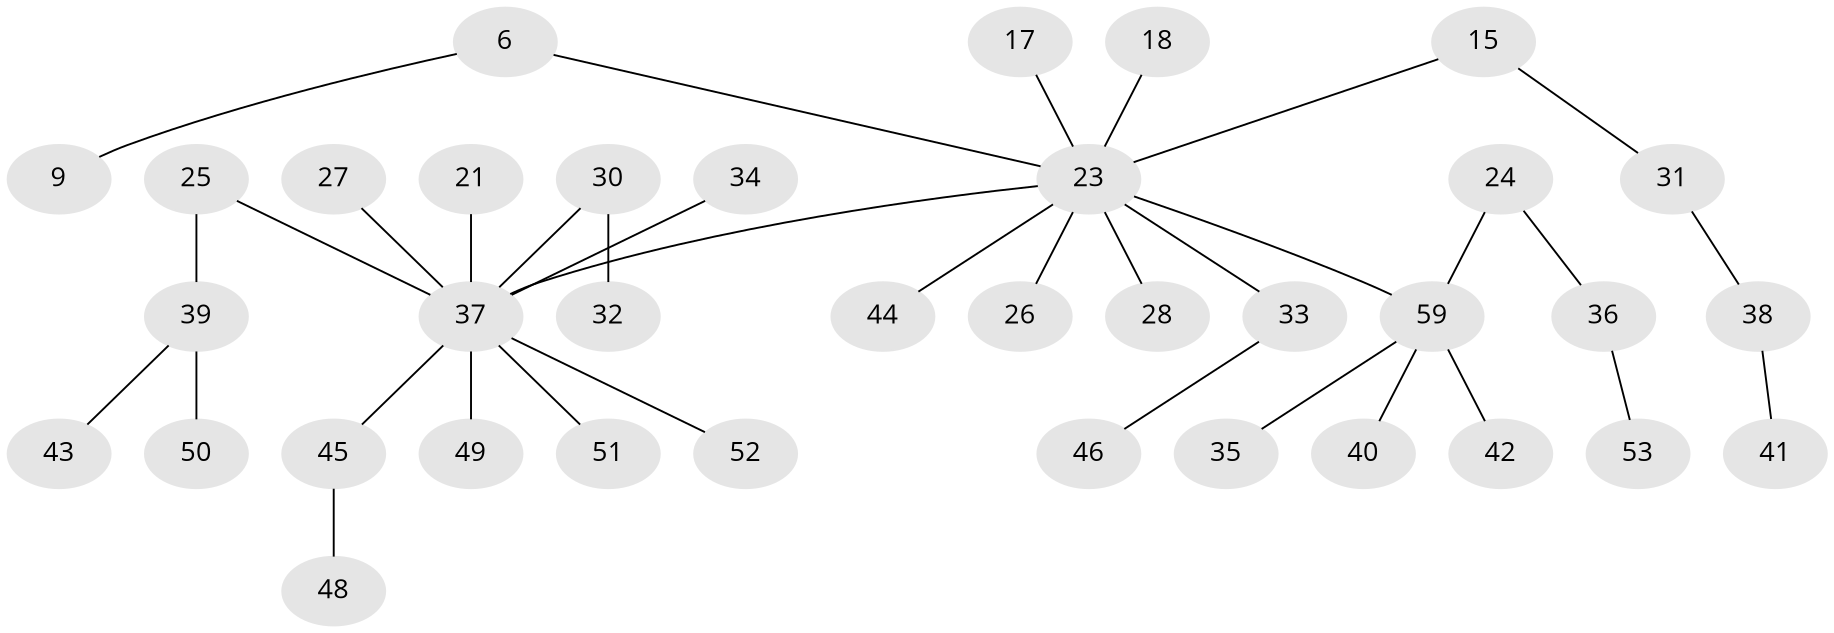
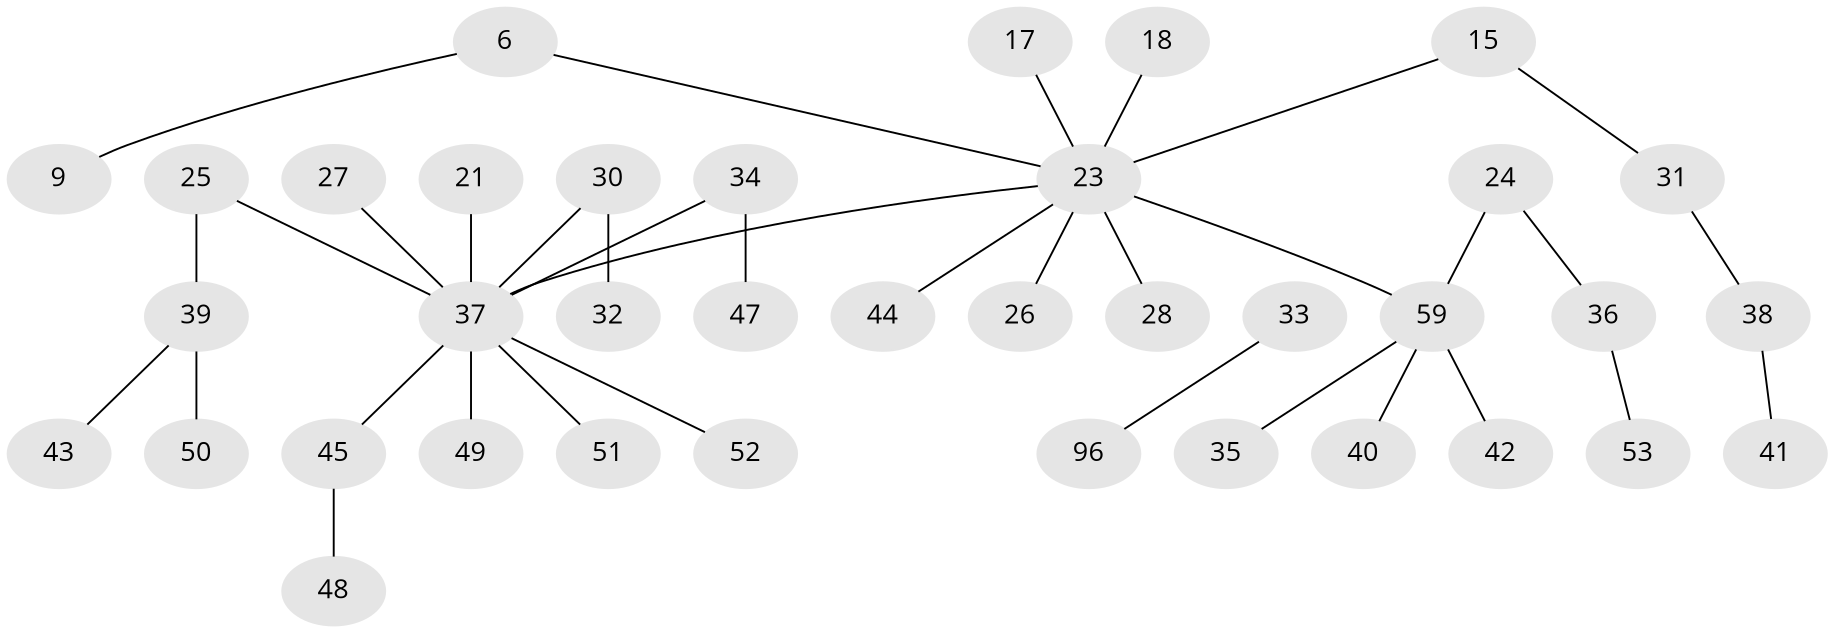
(1192, 248) -> none
none -> (746, 317)
(1089, 454) -> (1089, 454)
